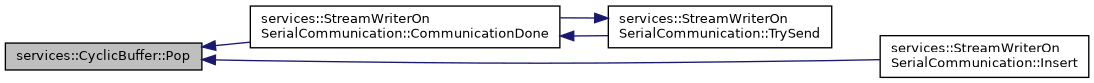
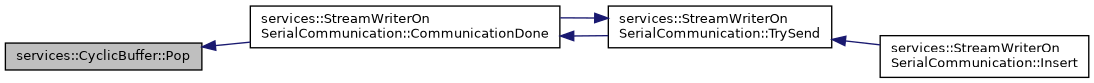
(548, 63) -> (863, 43)
